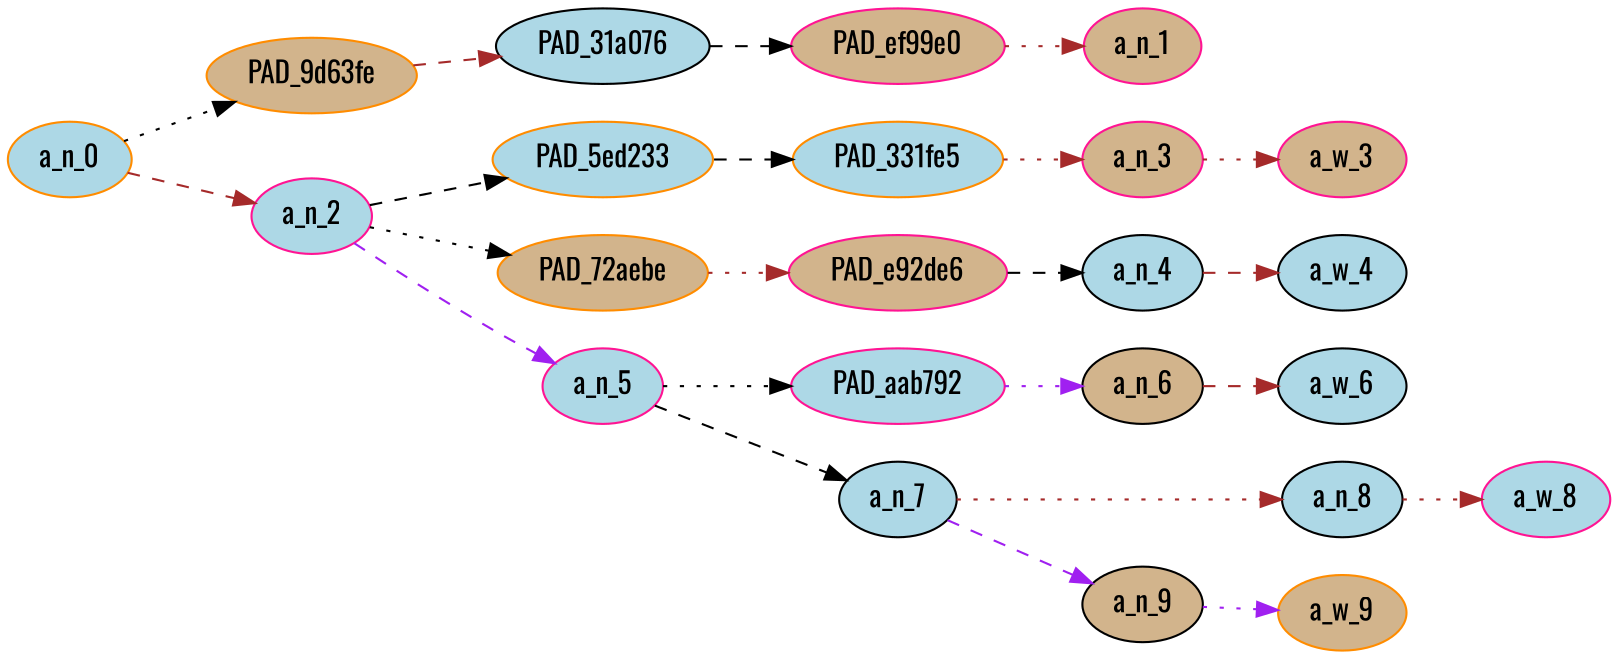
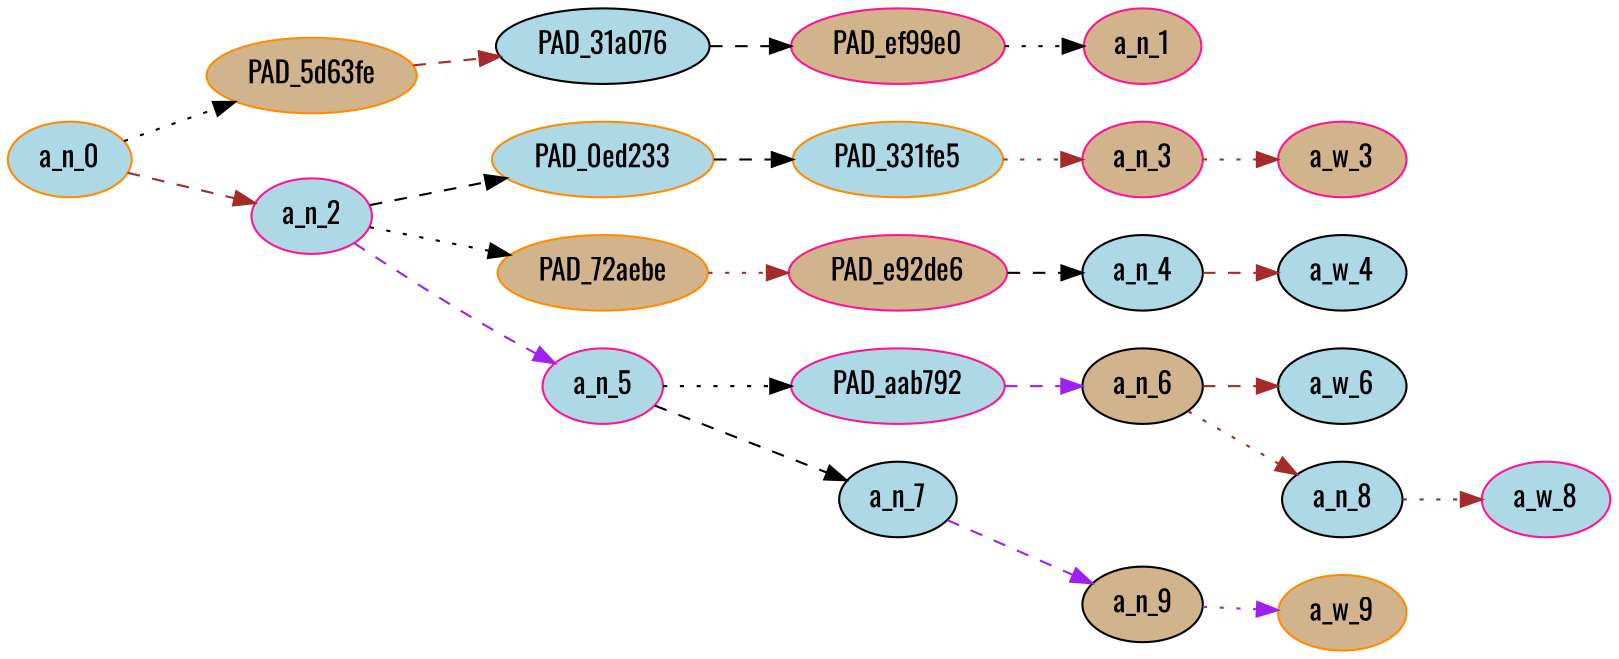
(1034, 46) -> (1034, 46)
(312, 76) -> (312, 76)
(603, 159) -> (603, 159)
(1033, 386) -> (1033, 386)
(1109, 499) -> (1233, 437)
